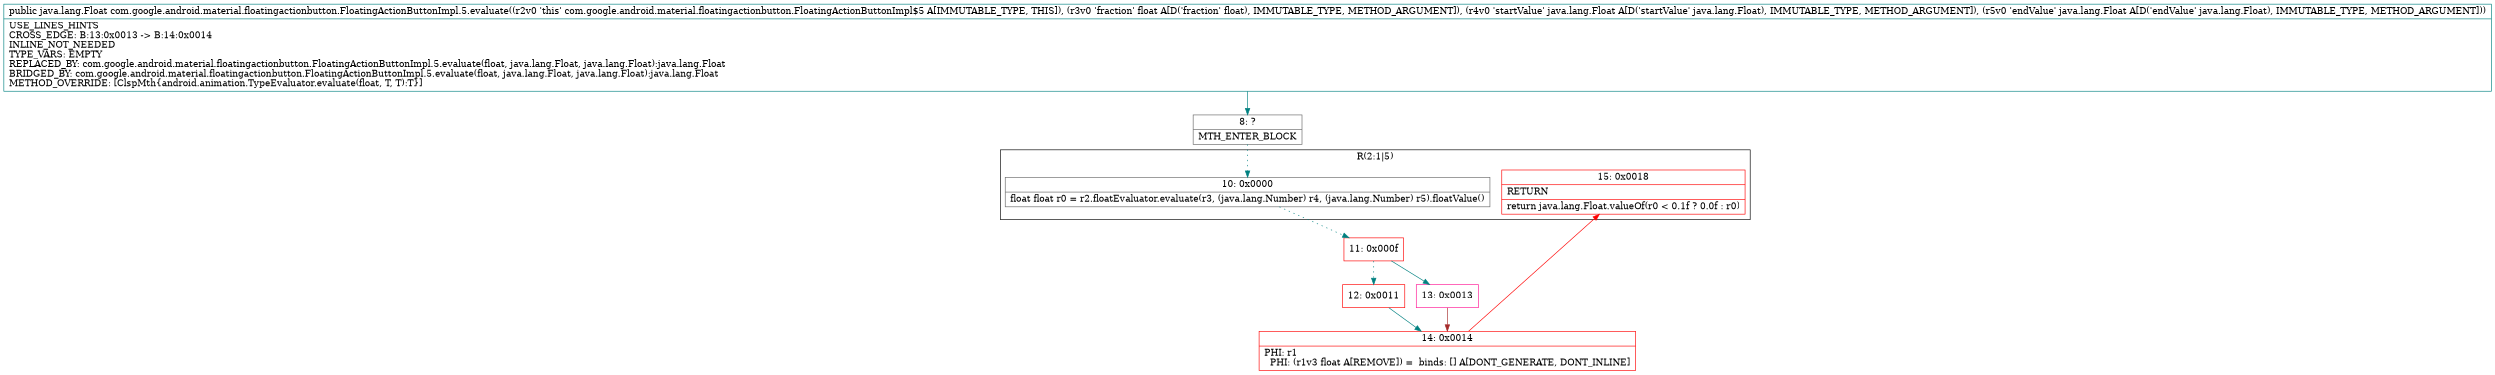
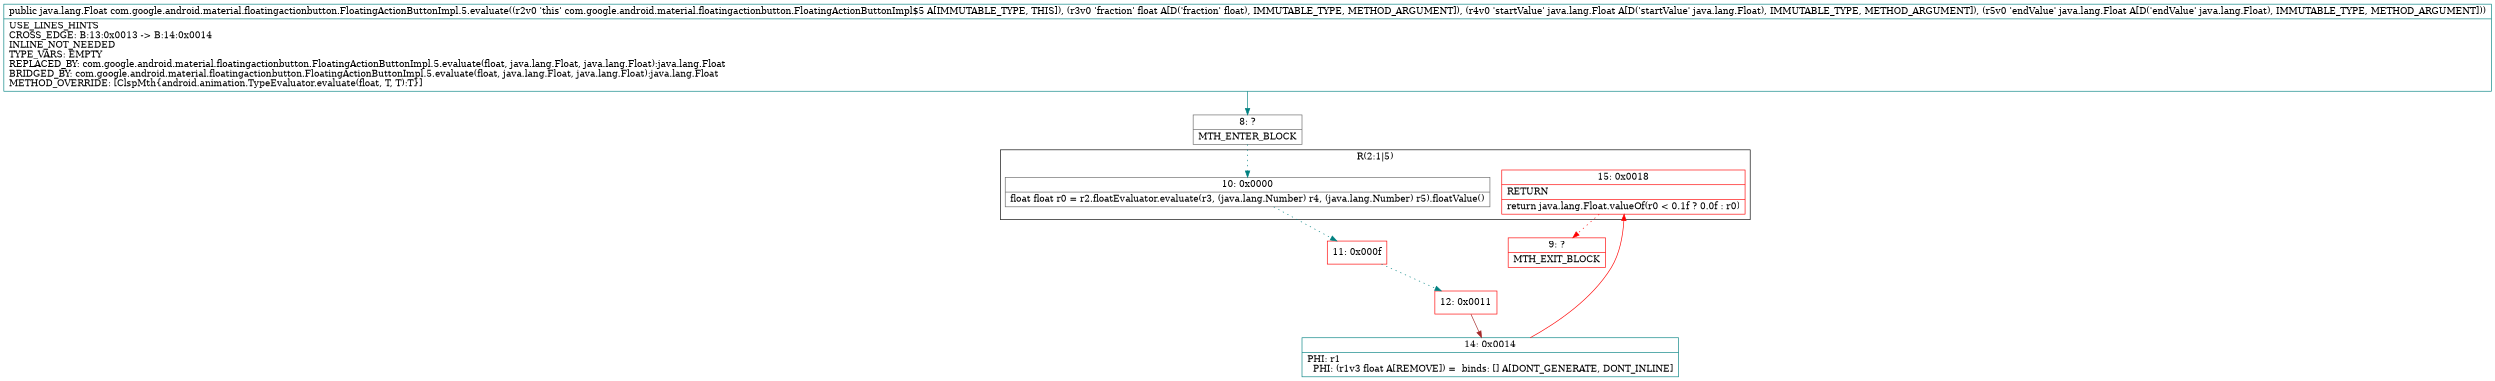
none -> (1557, 253)
(1447, 296) -> none
(1402, 318) -> (1475, 323)
(1447, 351) -> (1490, 357)
